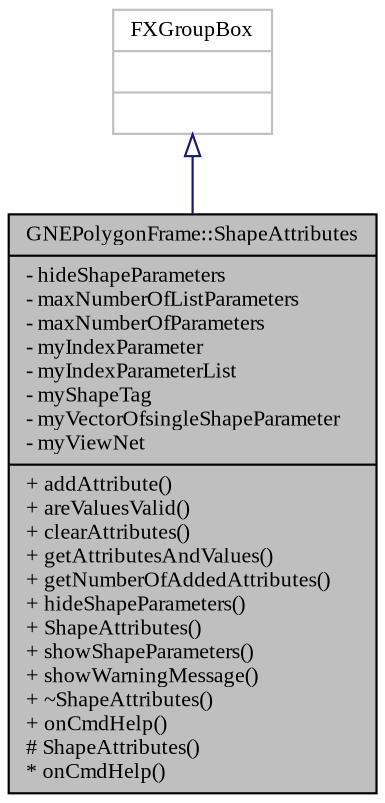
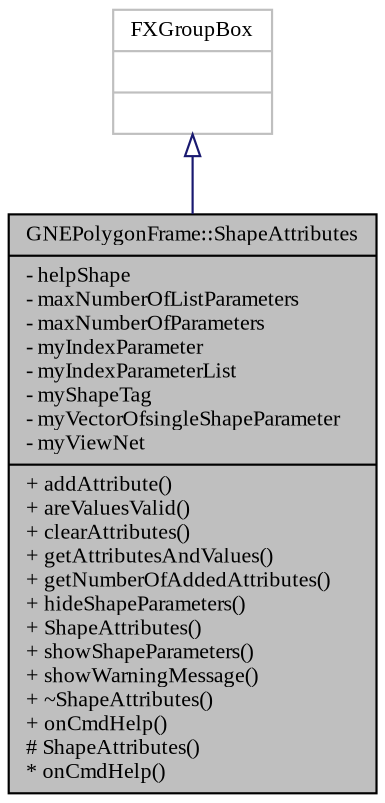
(126, 275) -> (79, 275)
